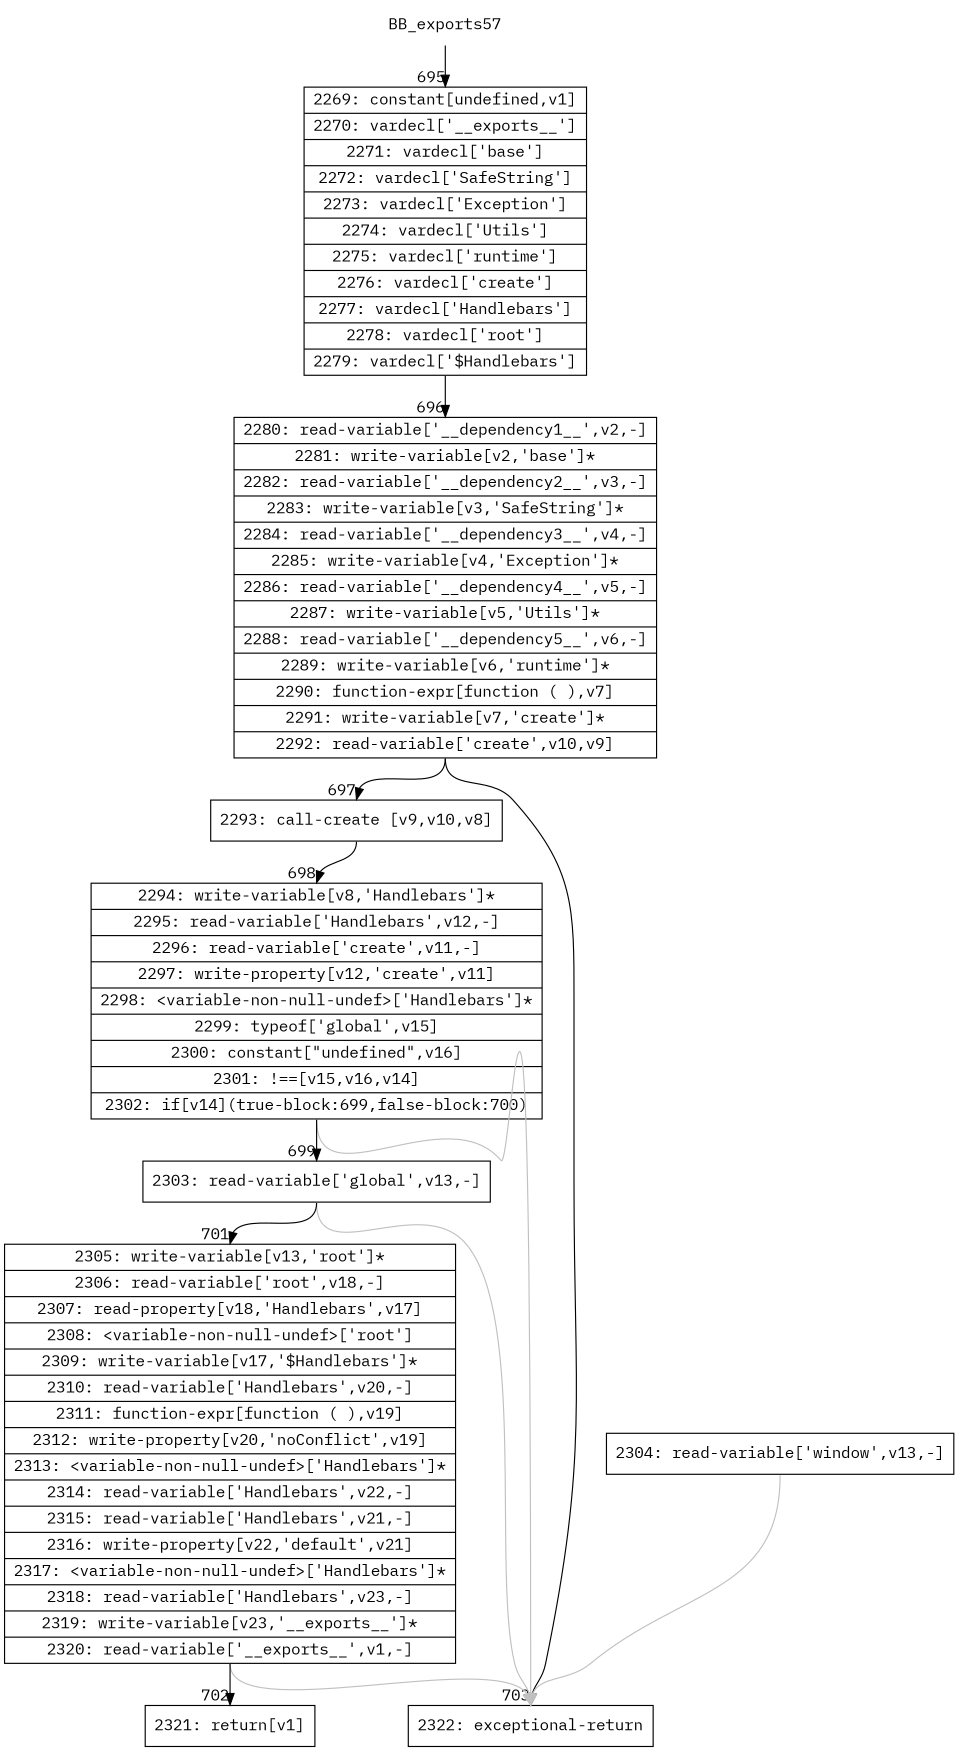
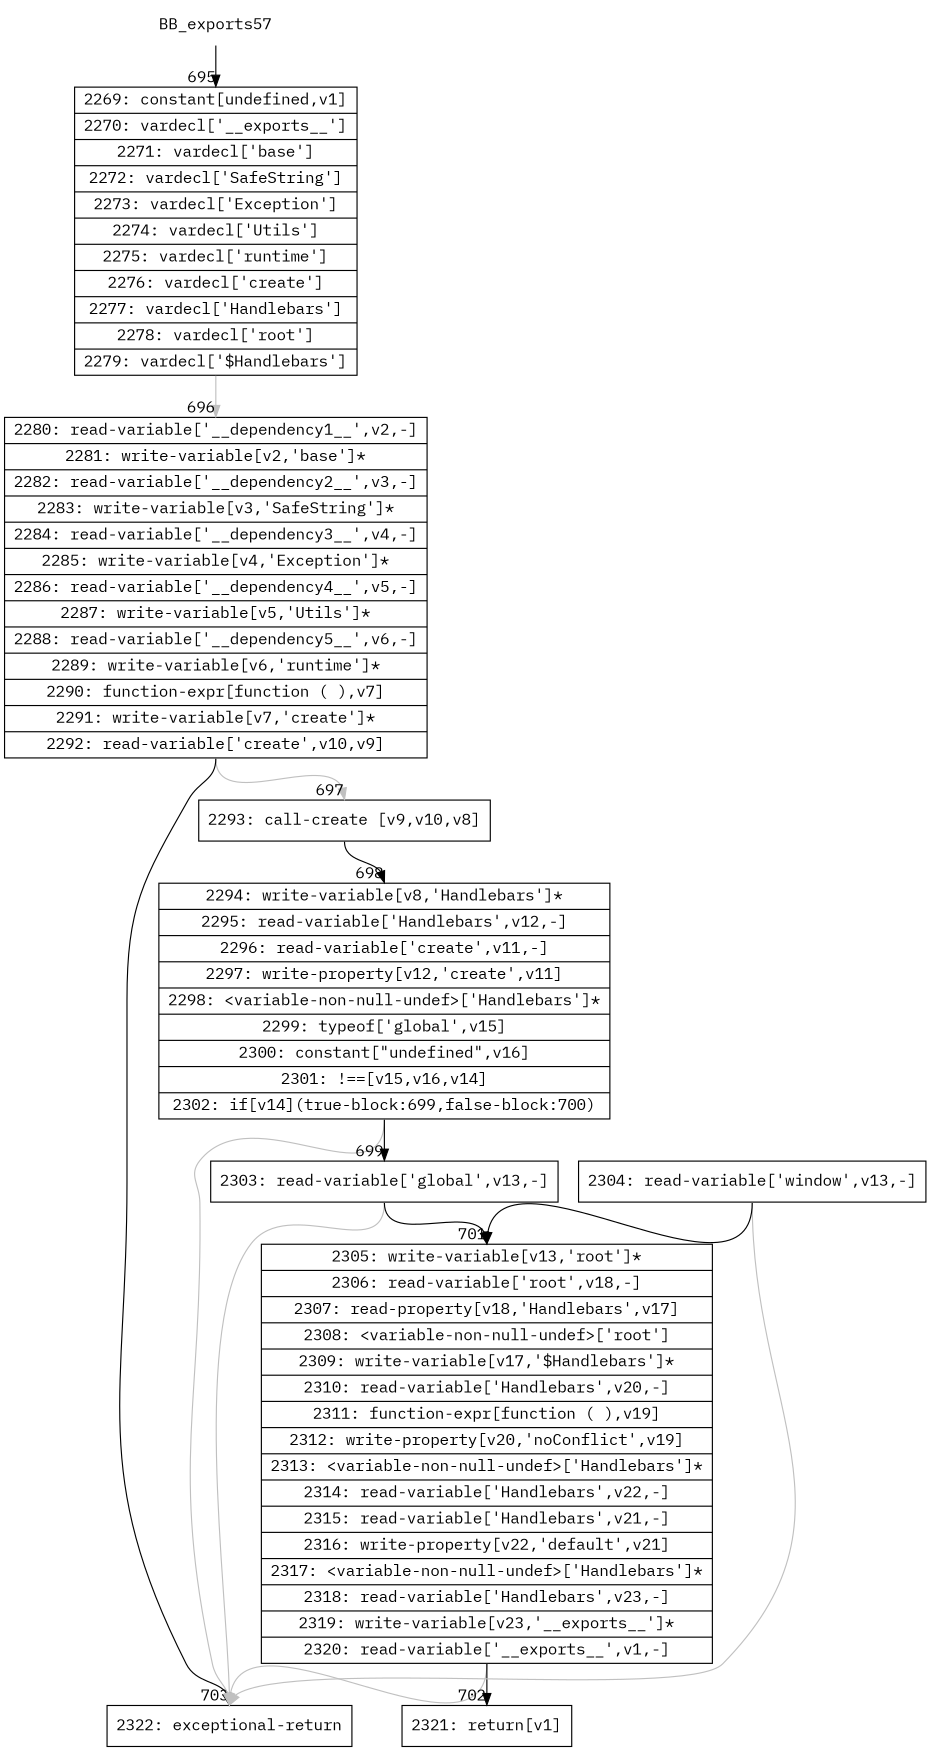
(445, 391) -> (216, 391)
(407, 779) -> (274, 780)
none -> (625, 1225)
